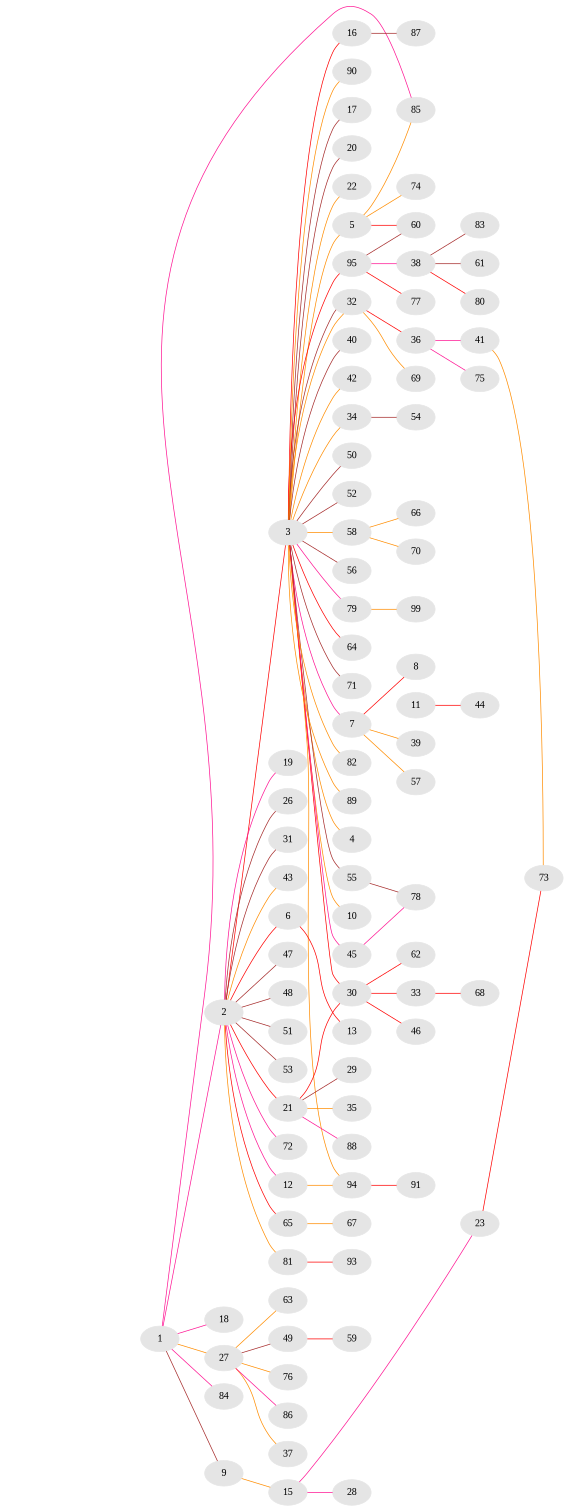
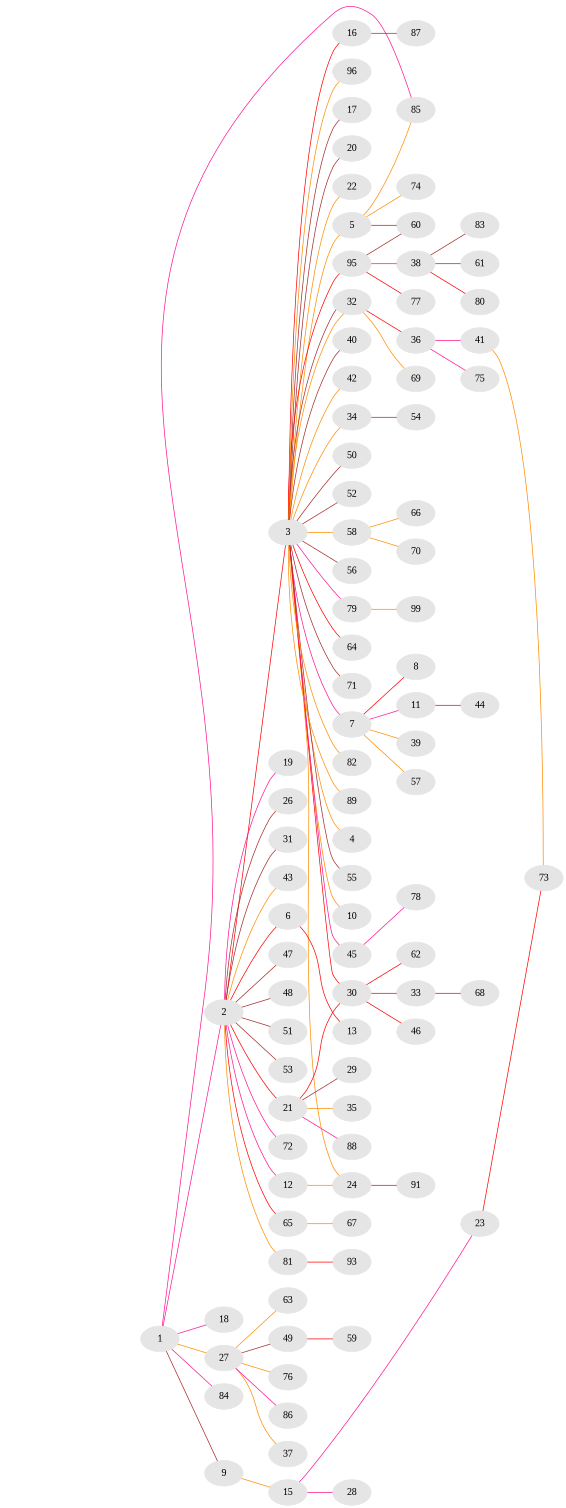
(352, 72) -> (352, 72)
none -> (384, 715)
(384, 888) -> none
(352, 1185) -> (352, 1185)
